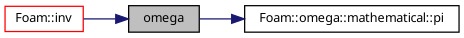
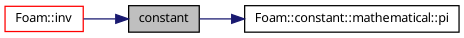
(164, 19) -> (164, 19)
(352, 19) -> (352, 19)
